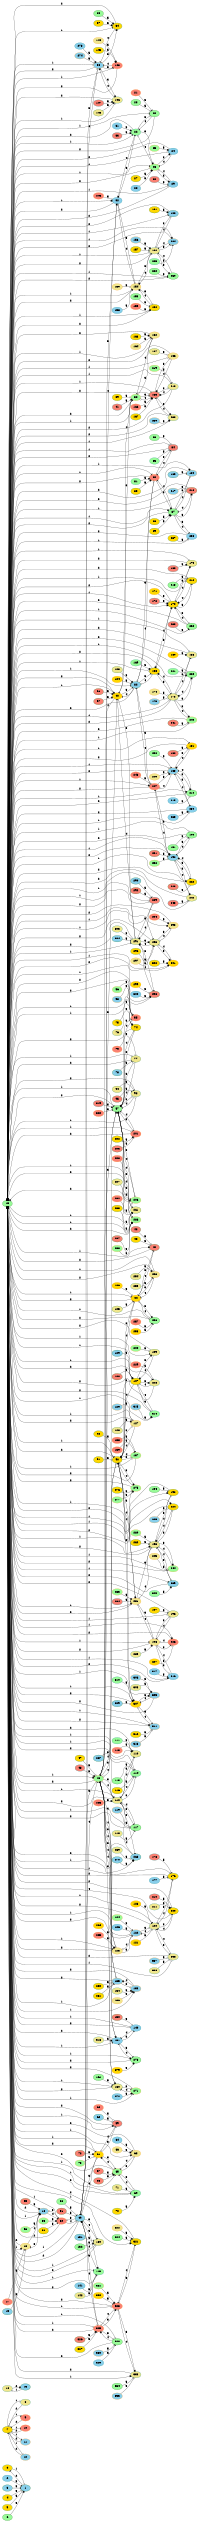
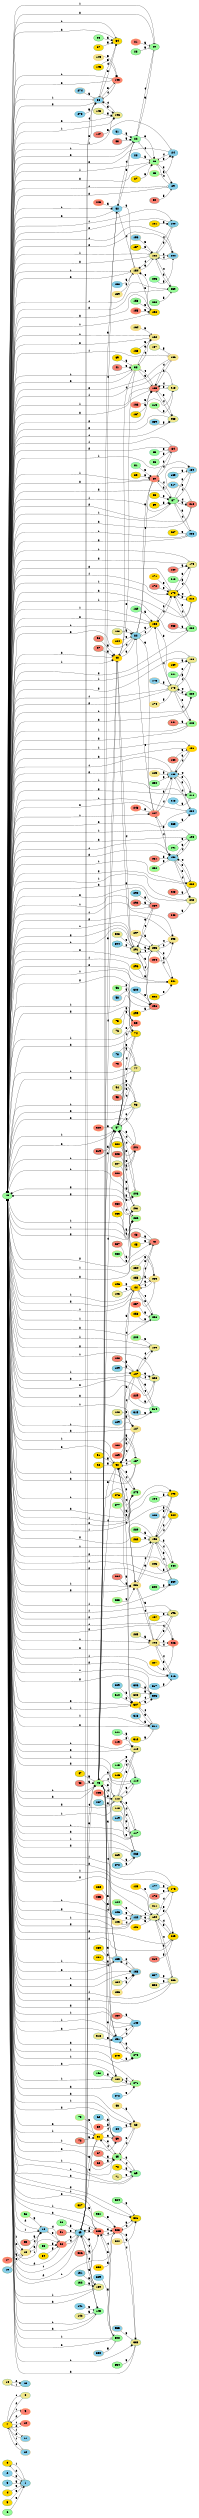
(19, 1527) -> none
(89, 1889) -> (89, 1938)
